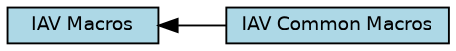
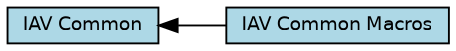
(83, 25) -> (83, 25)
